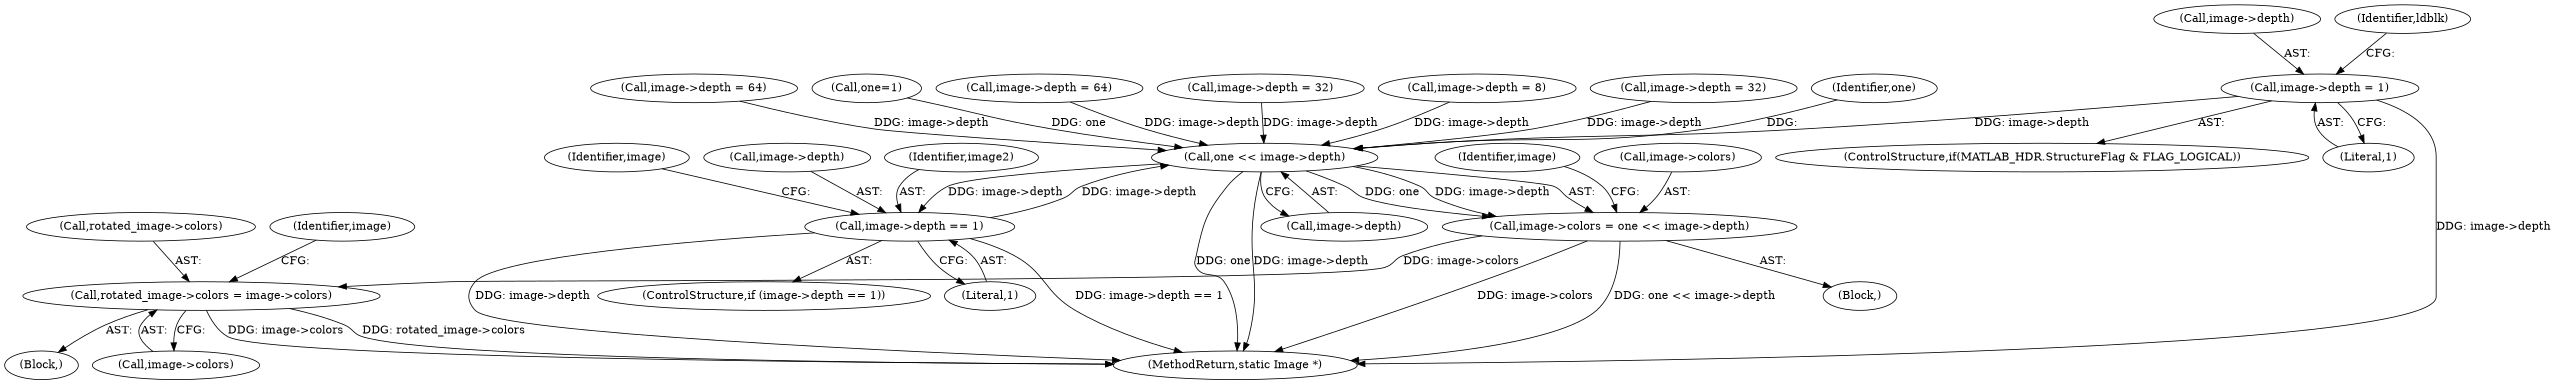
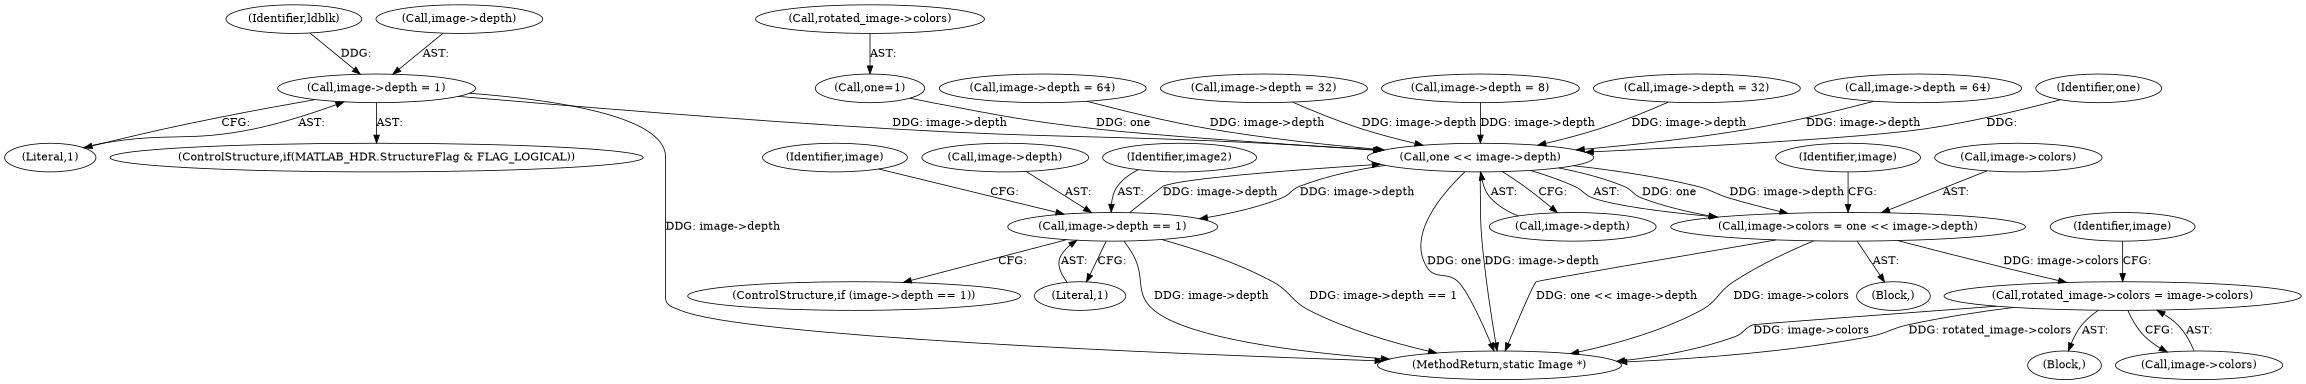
(2382, 54) -> (358, 54)
(168, 258) -> (870, 50)
(861, 261) -> (1014, 261)
